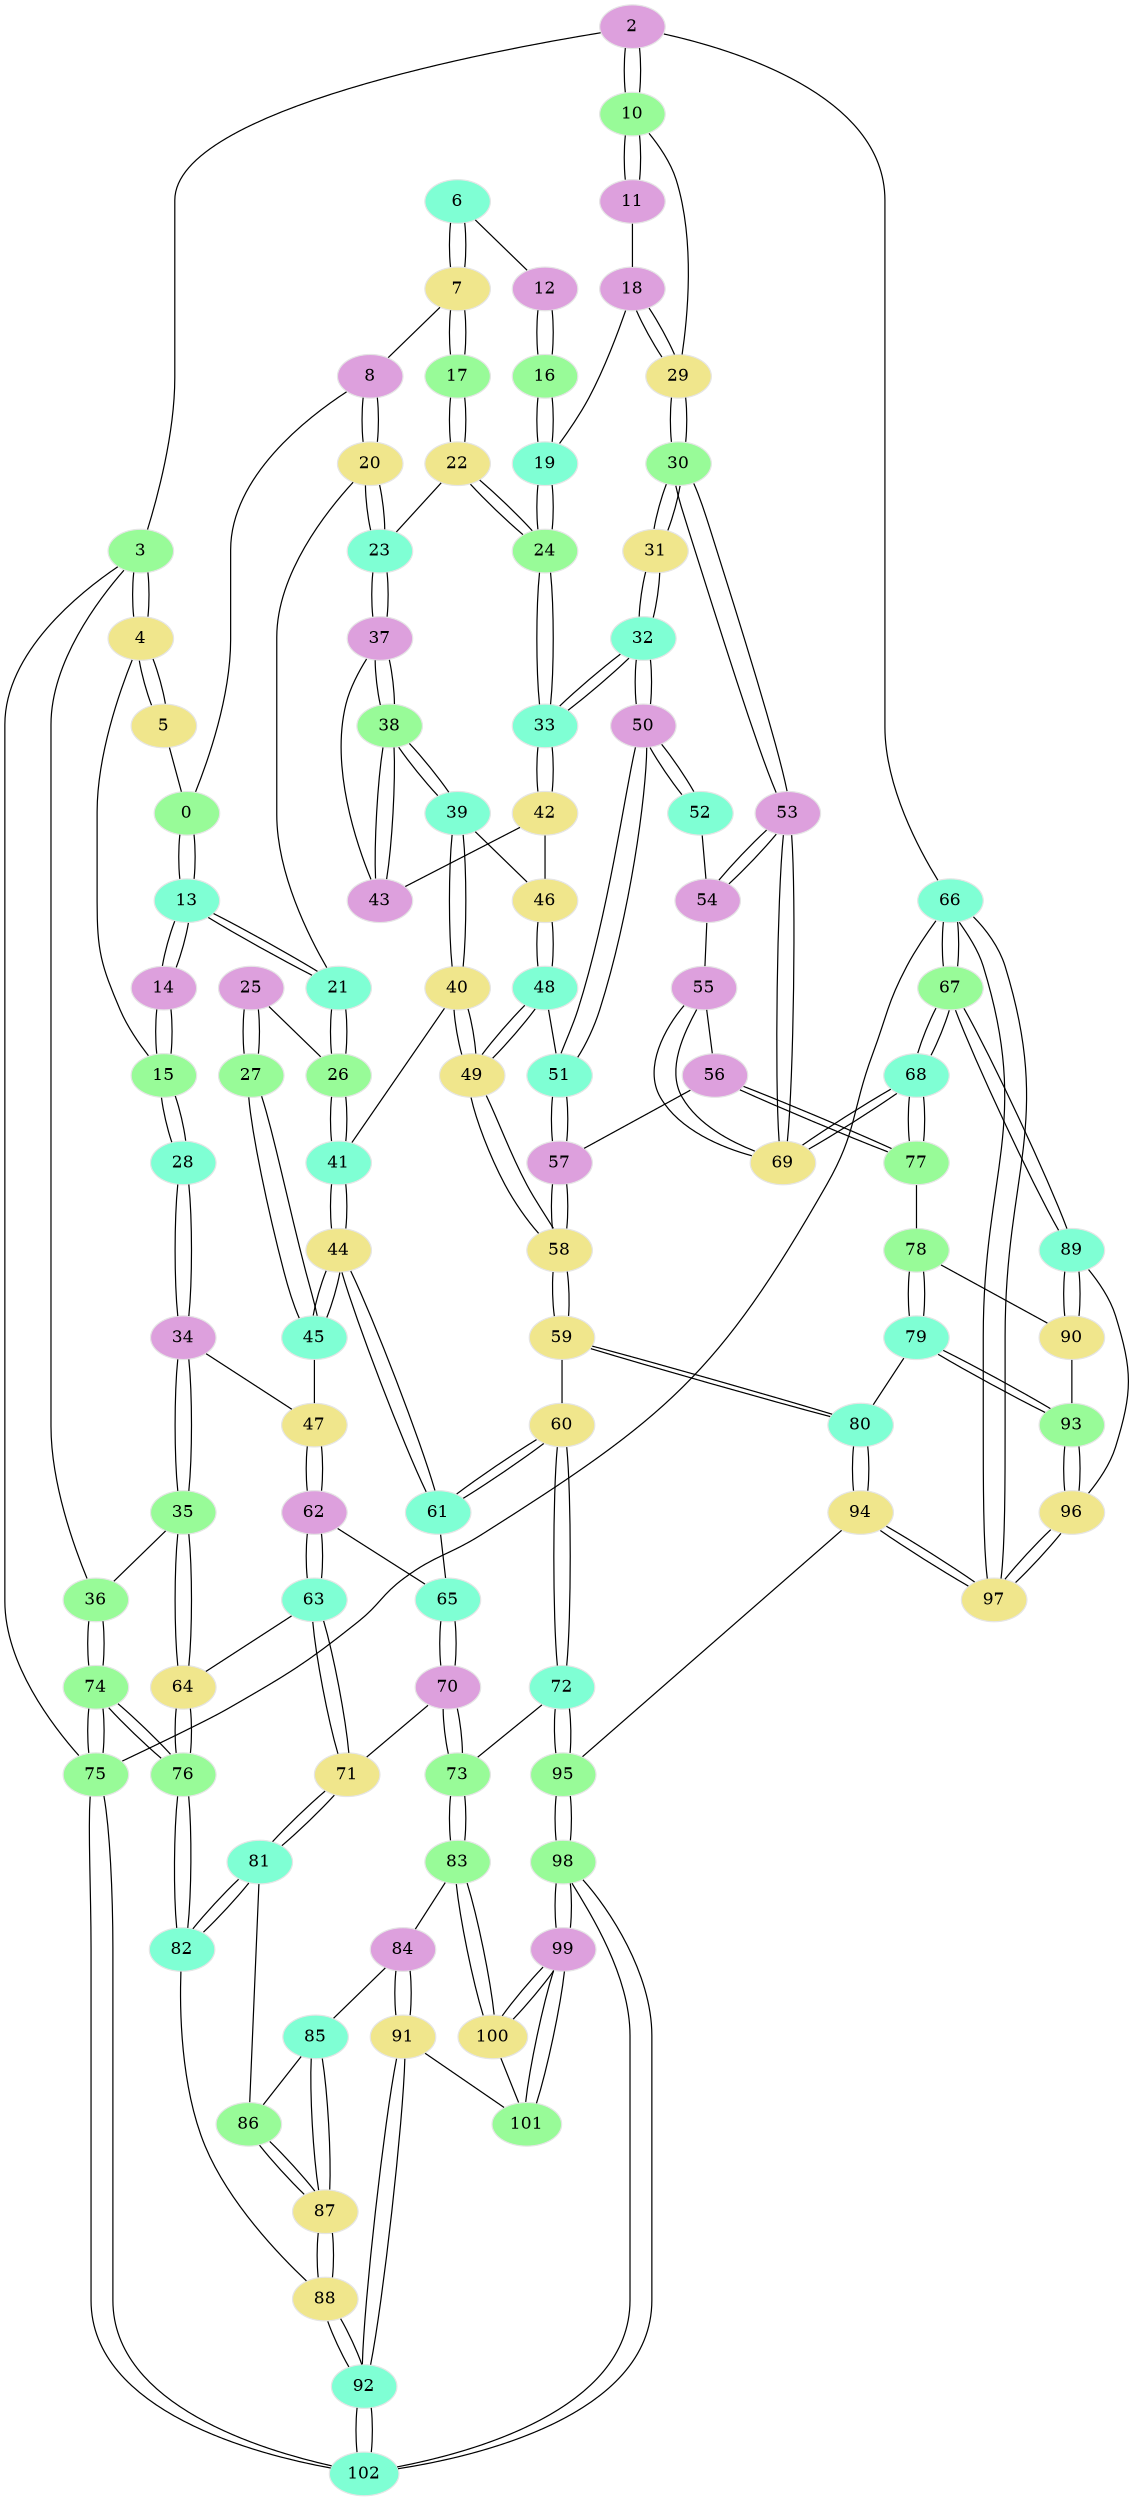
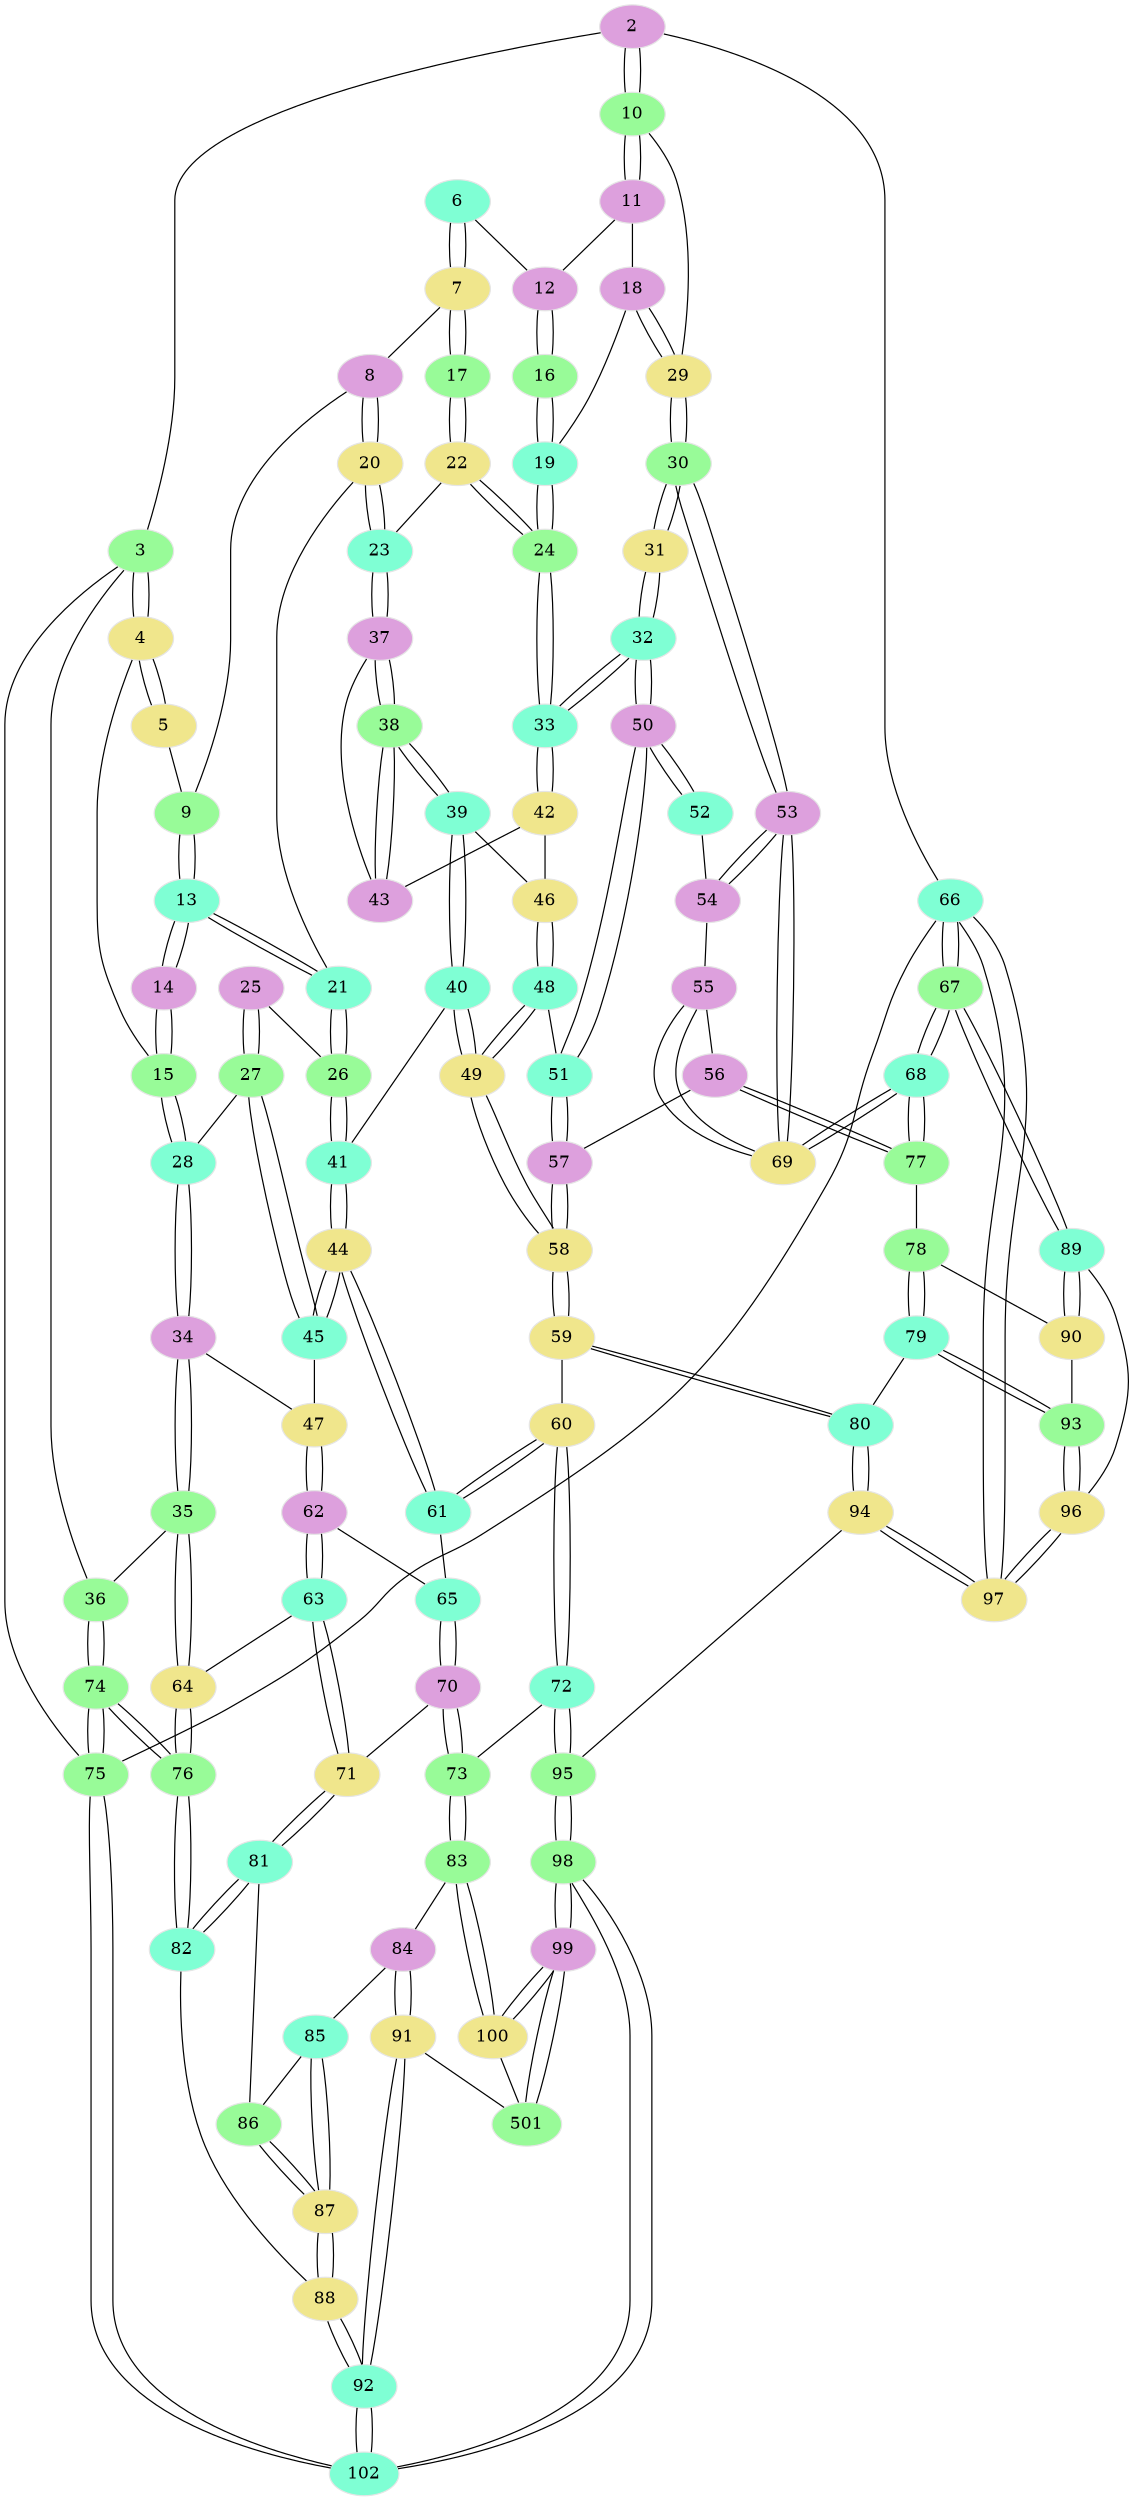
none -> (589, 245)
(187, 813) -> (187, 813)
(458, 988) -> (458, 988)
none -> (217, 1119)
(527, 2124) -> (527, 2124)
